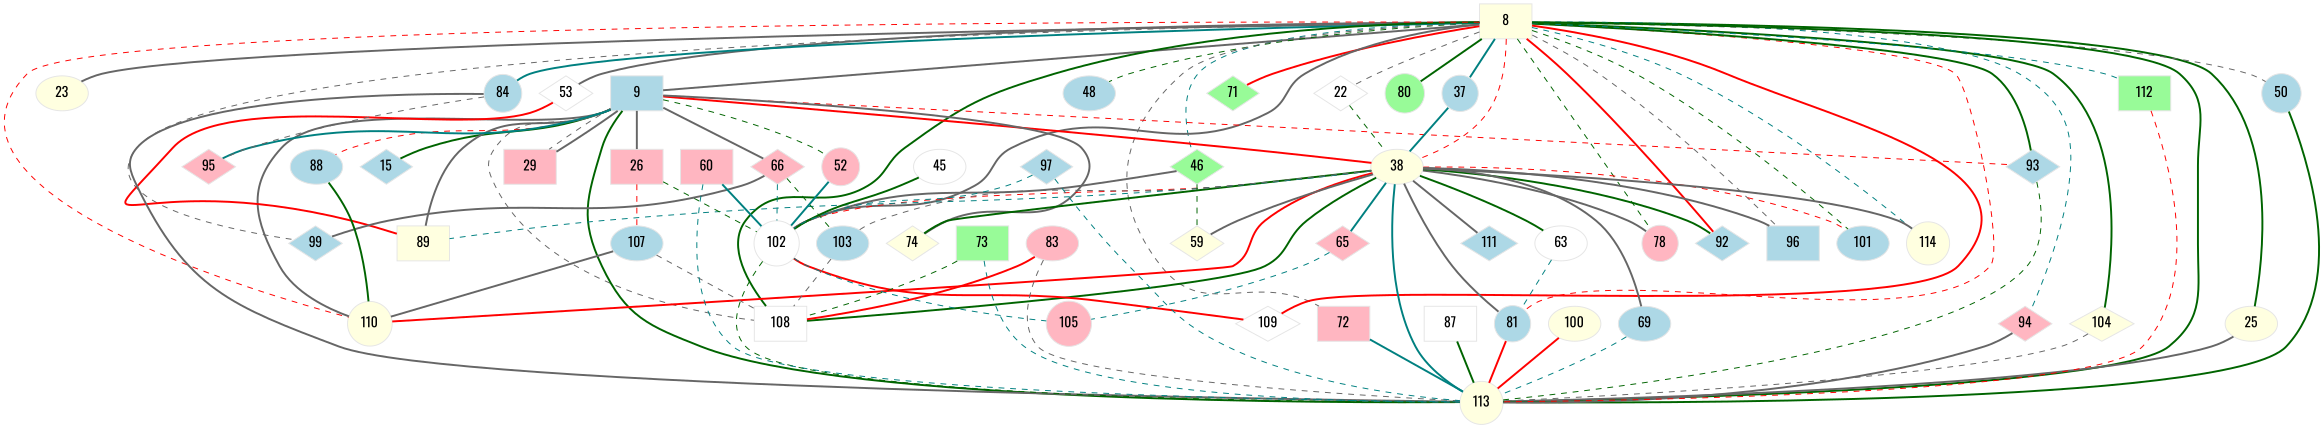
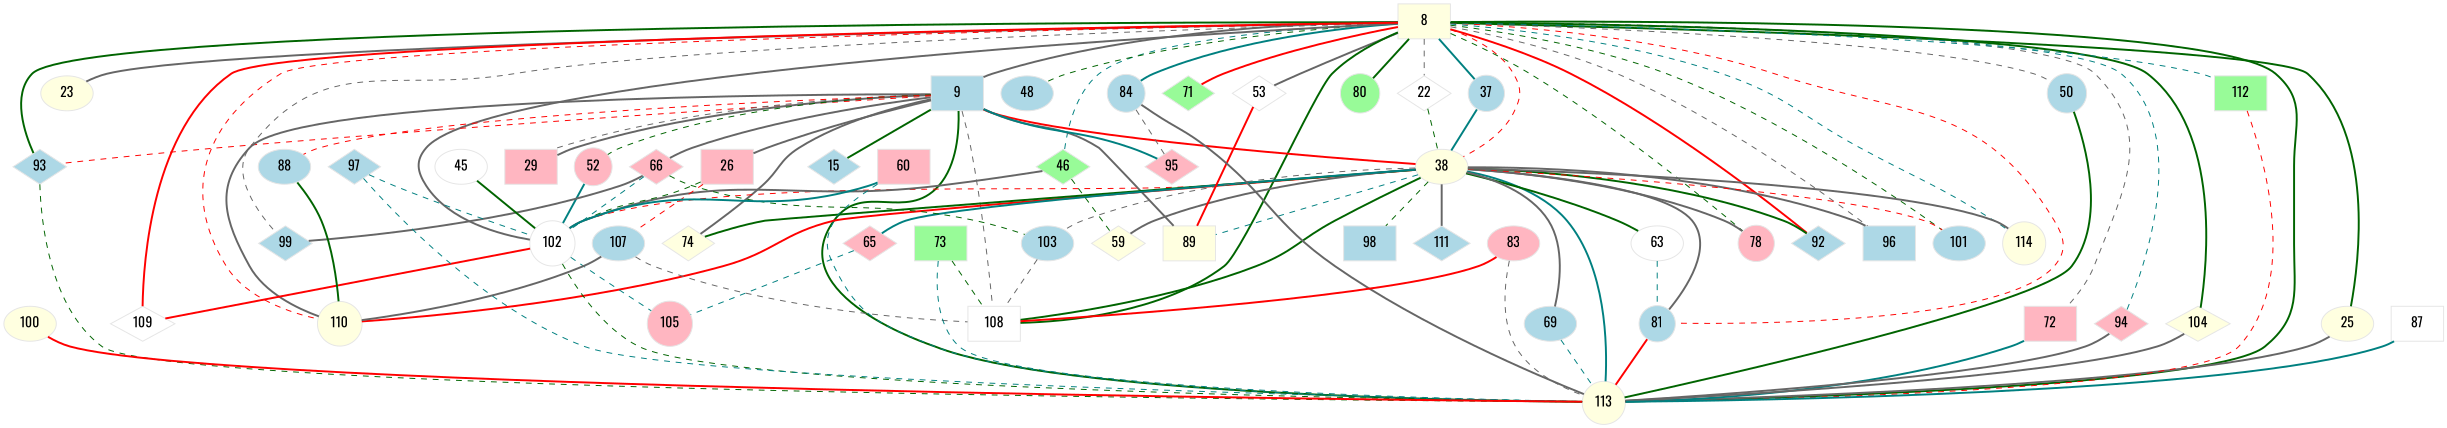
none -> (1370, 243)
(1465, 362) -> (2108, 385)
(1916, 371) -> (1949, 378)
